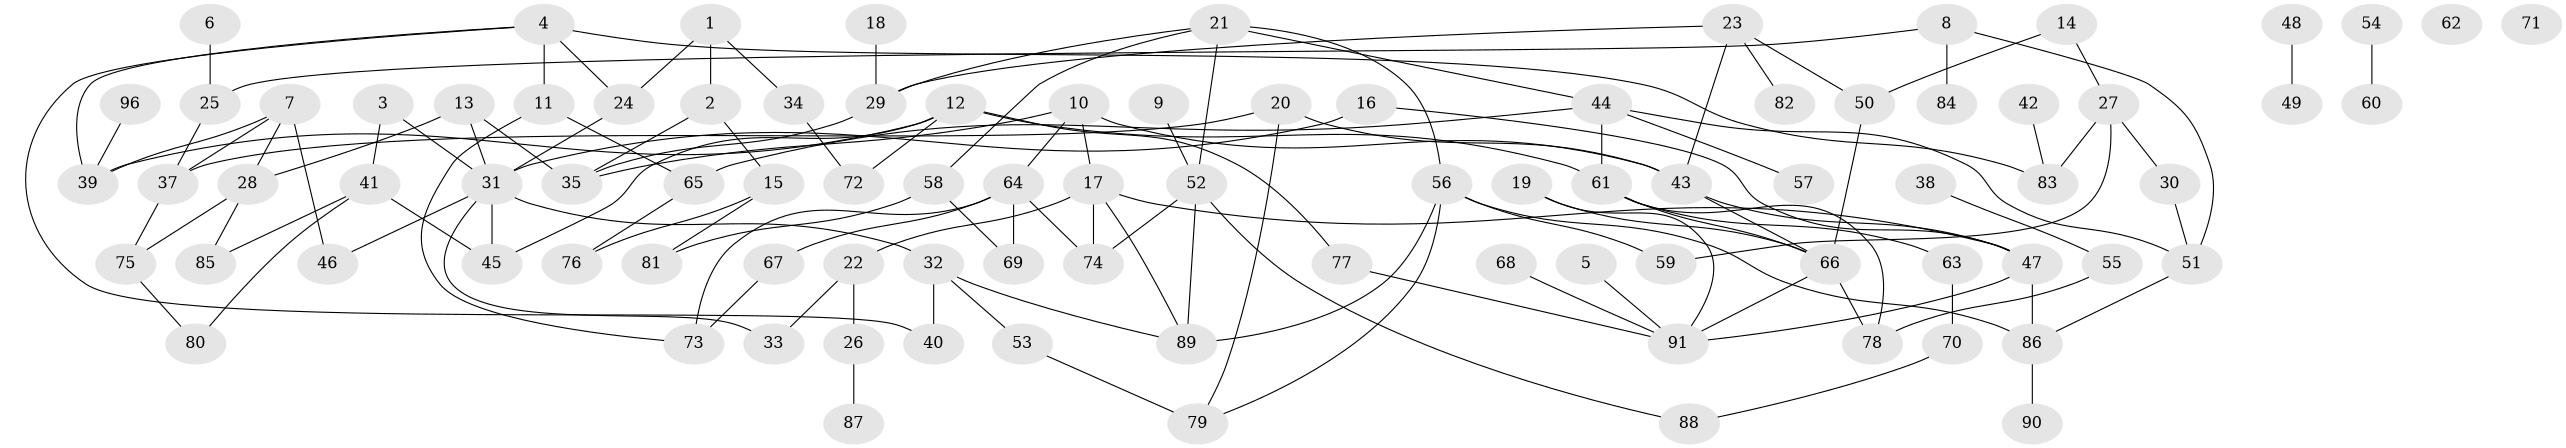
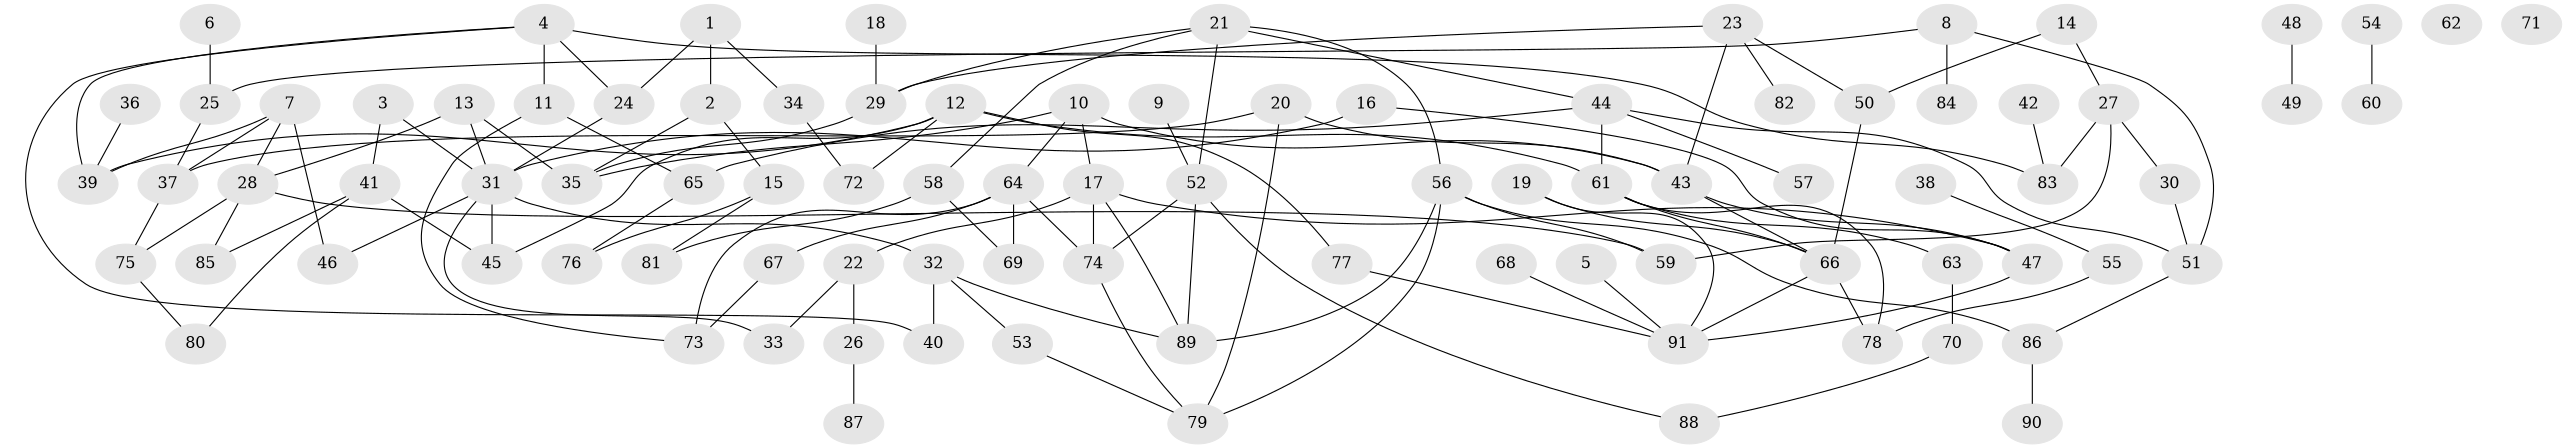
(130, 104) -> (130, 104)
none -> (995, 213)
(2032, 304) -> none
none -> (1137, 348)
